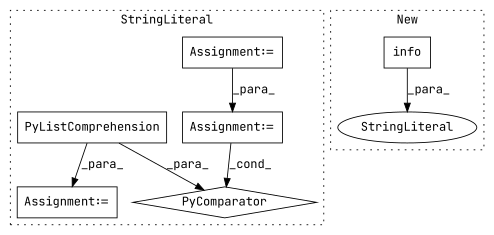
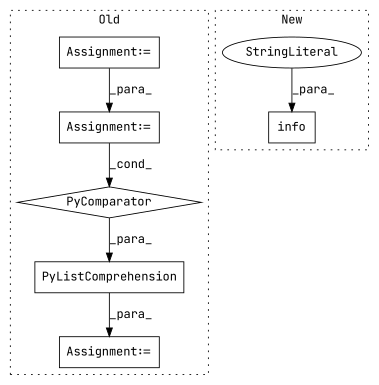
(167, 20) -> (109, 20)
(407, 86) -> (292, 86)
(158, 164) -> (109, 235)
